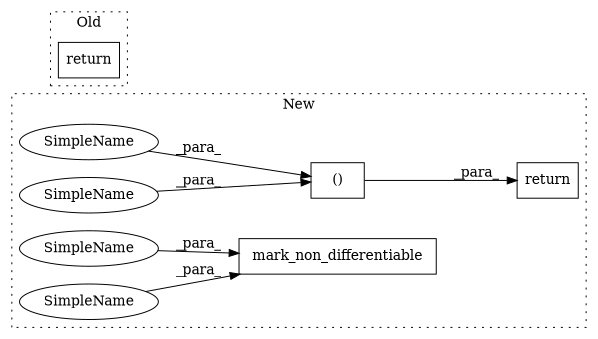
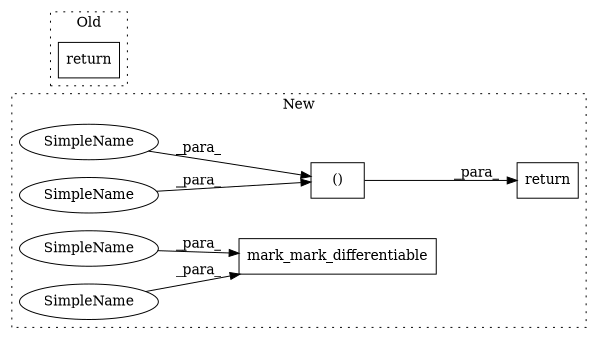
(338, 256) -> (338, 256)
